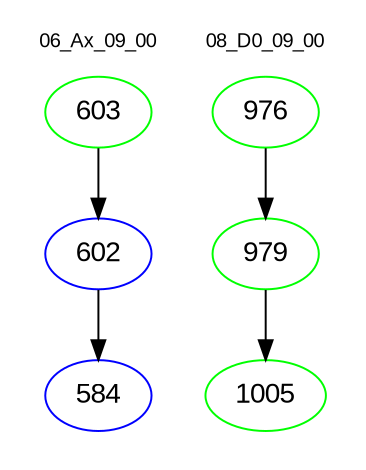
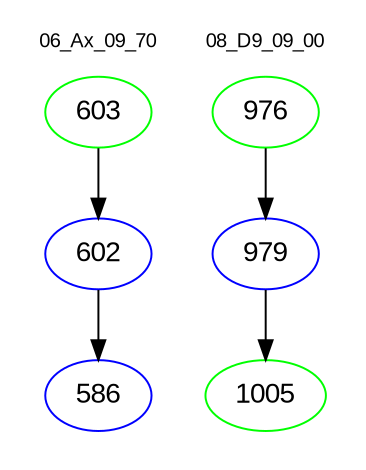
(98, 42) -> (98, 42)
(266, 42) -> (266, 42)
(266, 254) -> (266, 254)
(98, 396) -> (98, 396)
